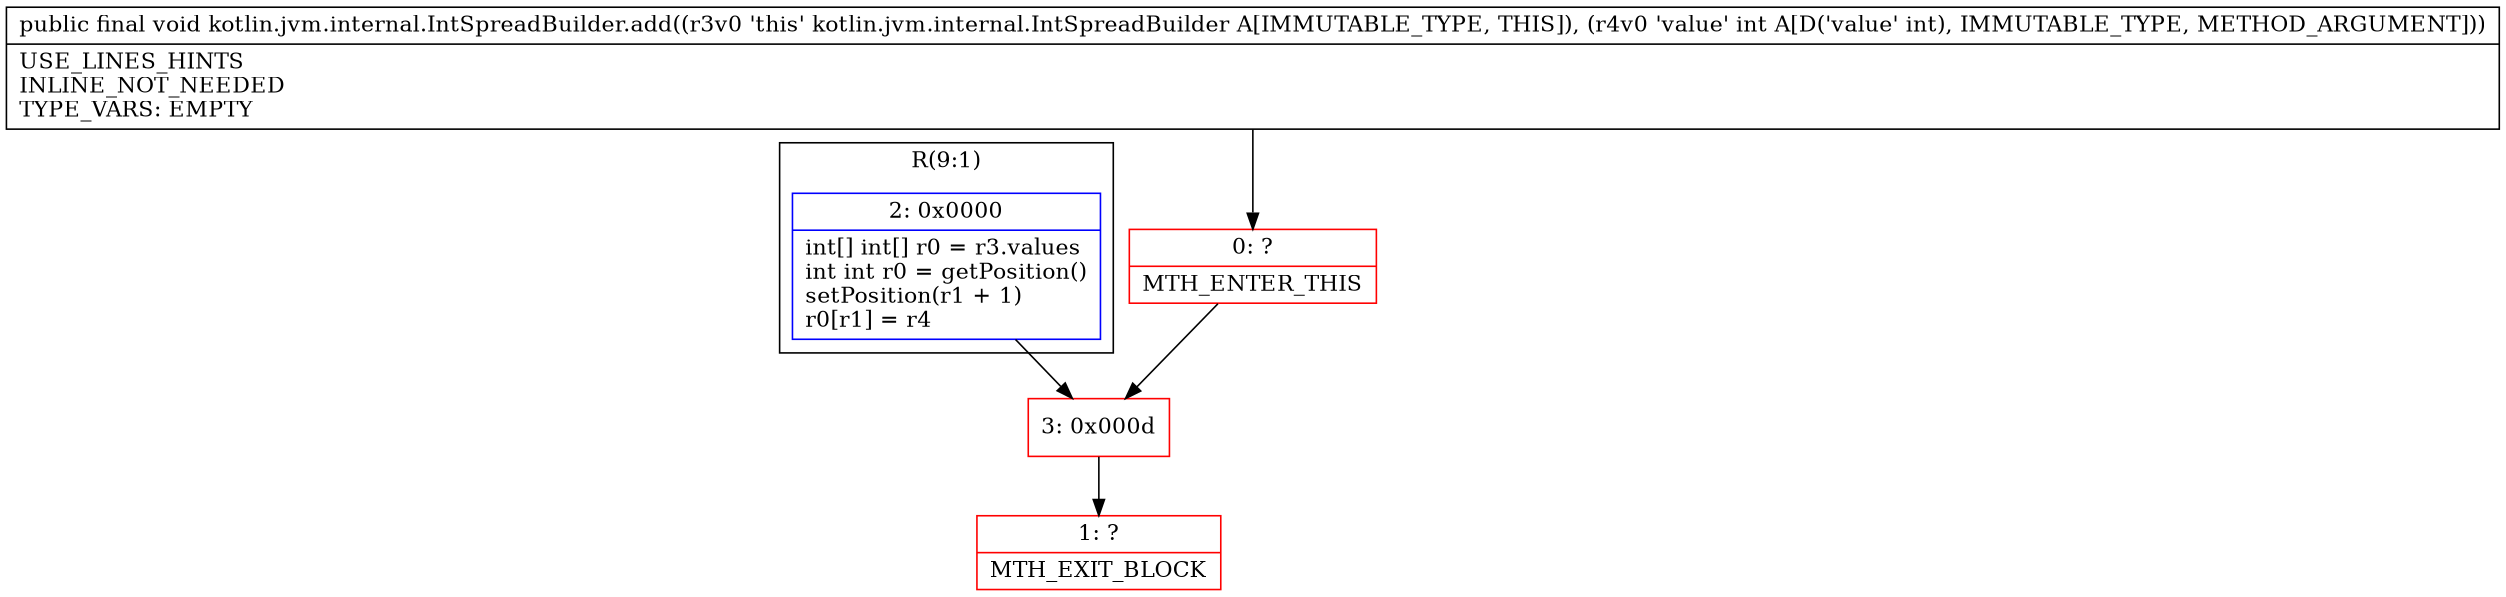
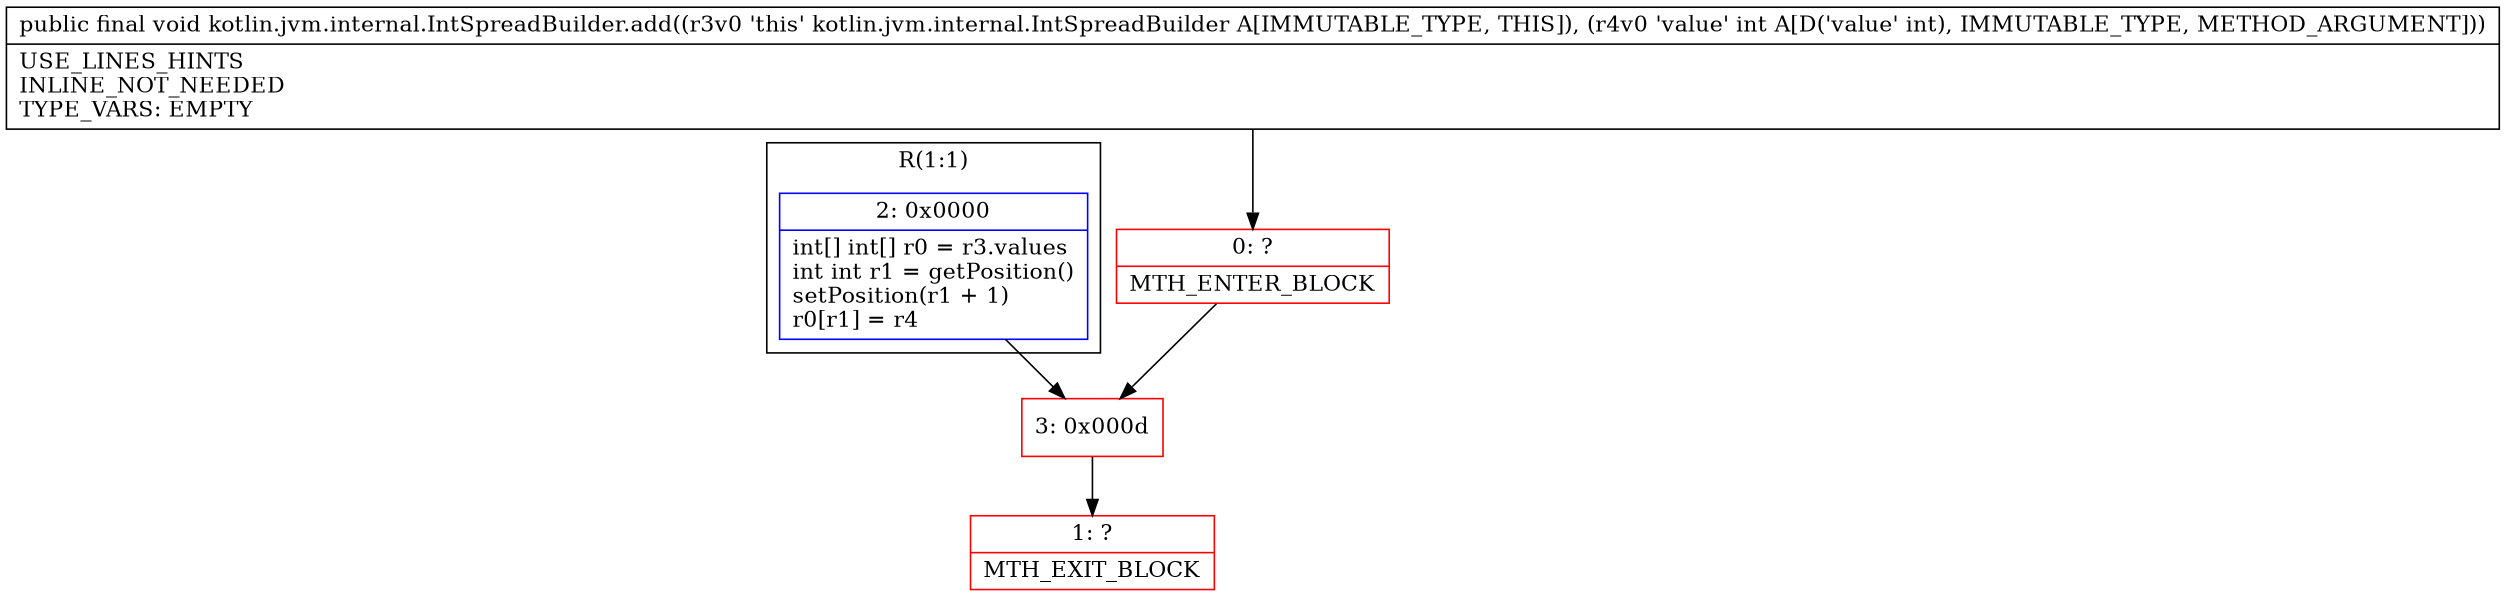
(946, 161) -> (934, 161)
(946, 272) -> (934, 272)
(1253, 284) -> (1253, 284)
